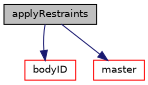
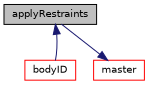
(44, 37) -> (57, 47)
